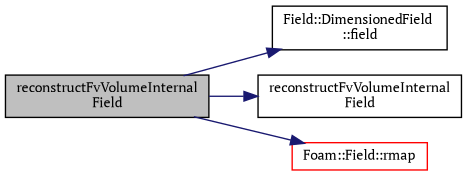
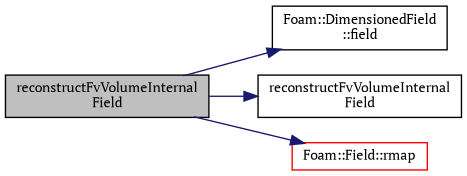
(360, 28) -> (360, 28)
